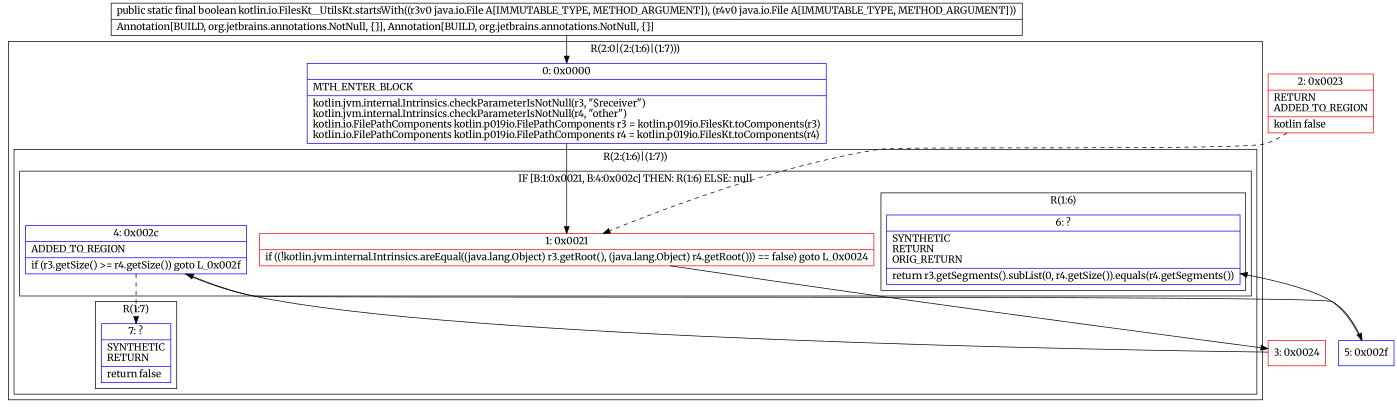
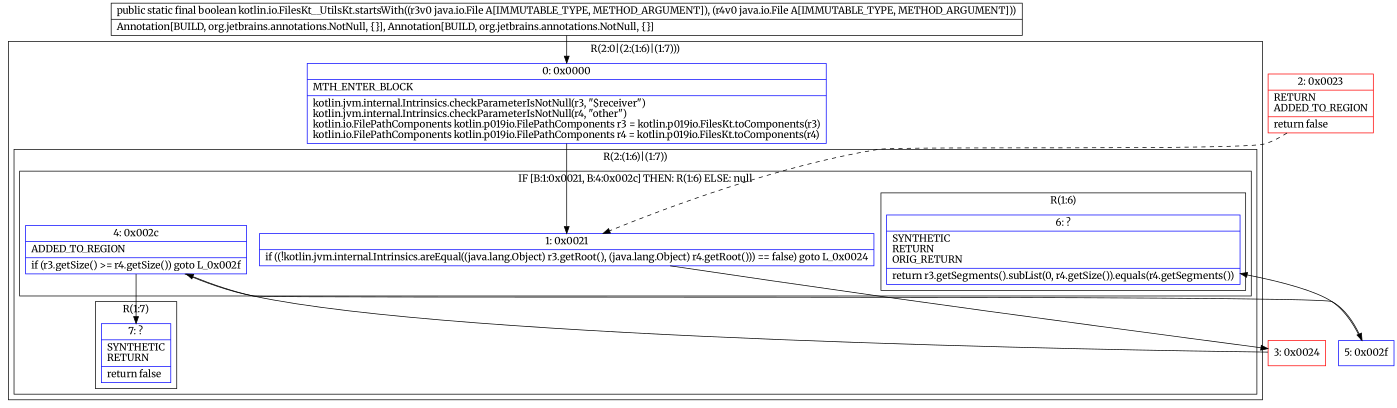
(1300, 124) -> (1301, 124)
(567, 250) -> (567, 250)
(136, 291) -> (136, 291)
